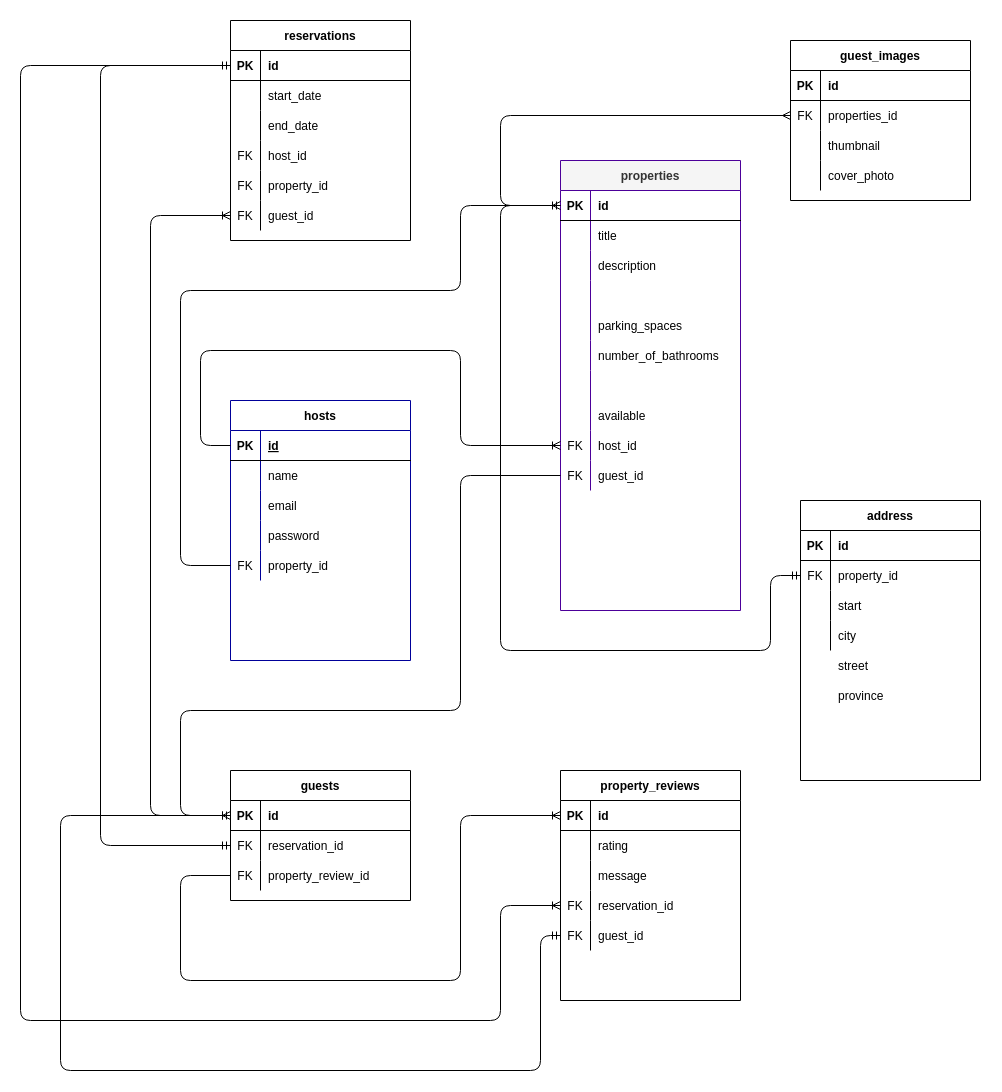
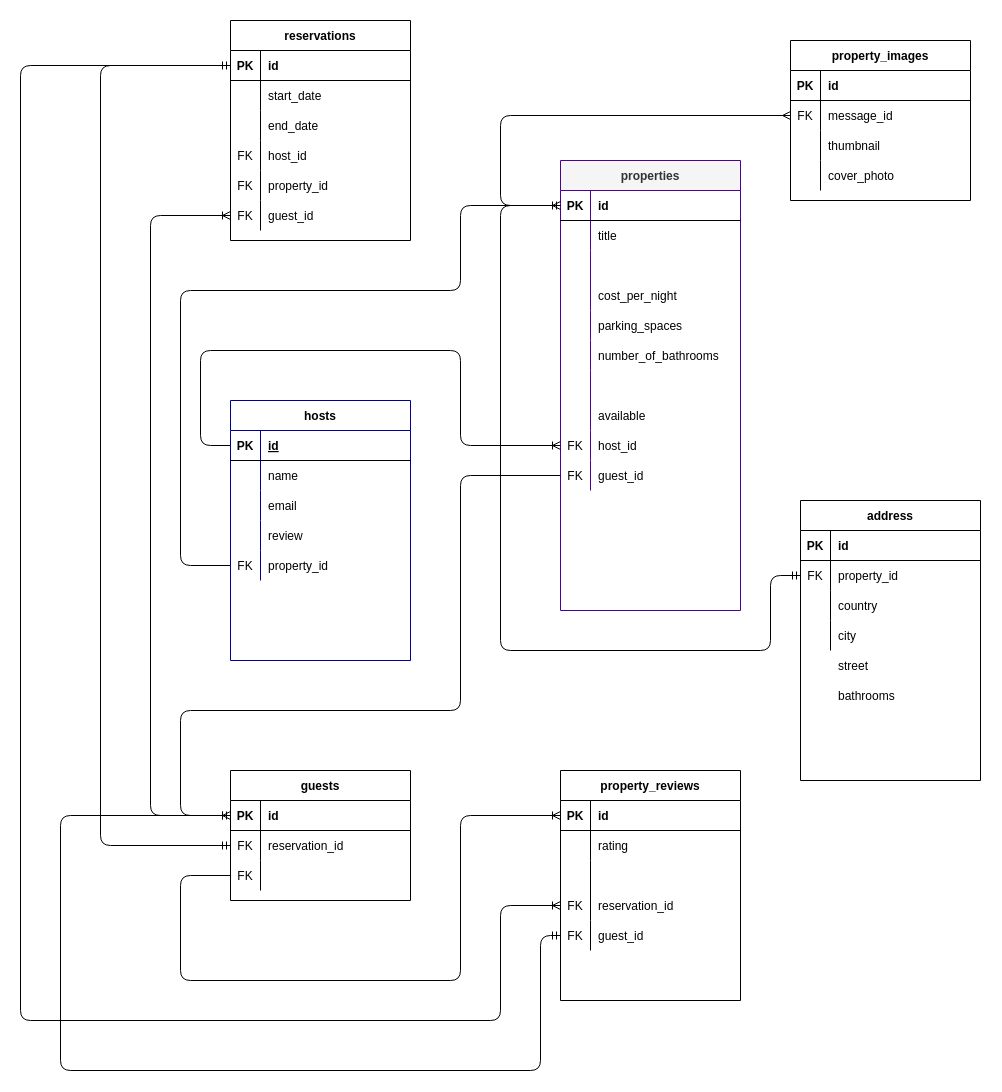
(880, 56) -> (880, 56)
(869, 116) -> (860, 116)
(666, 266) -> none
none -> (666, 296)
(295, 536) -> (287, 536)
(855, 606) -> (862, 606)
(863, 696) -> (868, 696)
(336, 876) -> none
(666, 876) -> none
